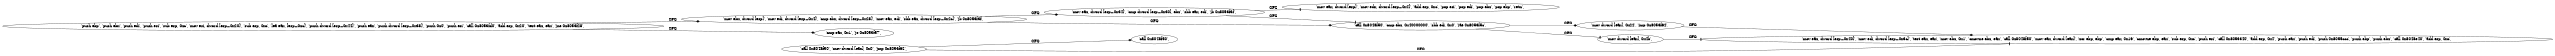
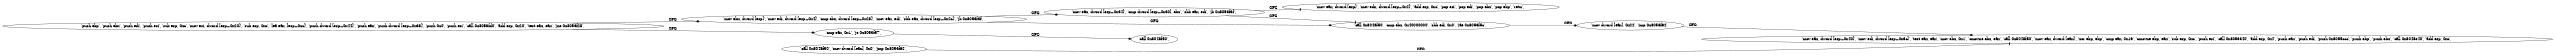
(1630, 39) -> none
(1024, 44) -> (1011, 36)
